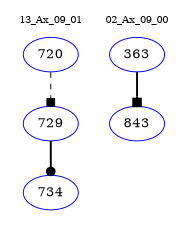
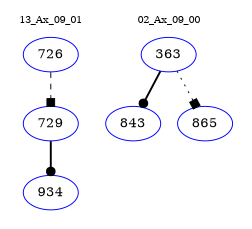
(51, 55) -> (51, 55)
(137, 84) -> (153, 85)
none -> (205, 124)
(51, 193) -> (51, 193)
